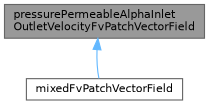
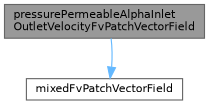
(97, 64) -> (112, 53)
